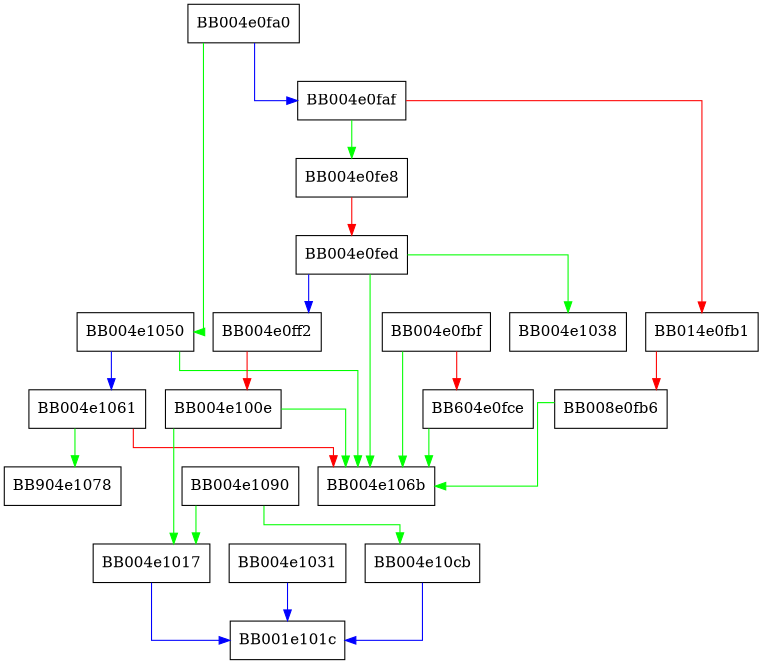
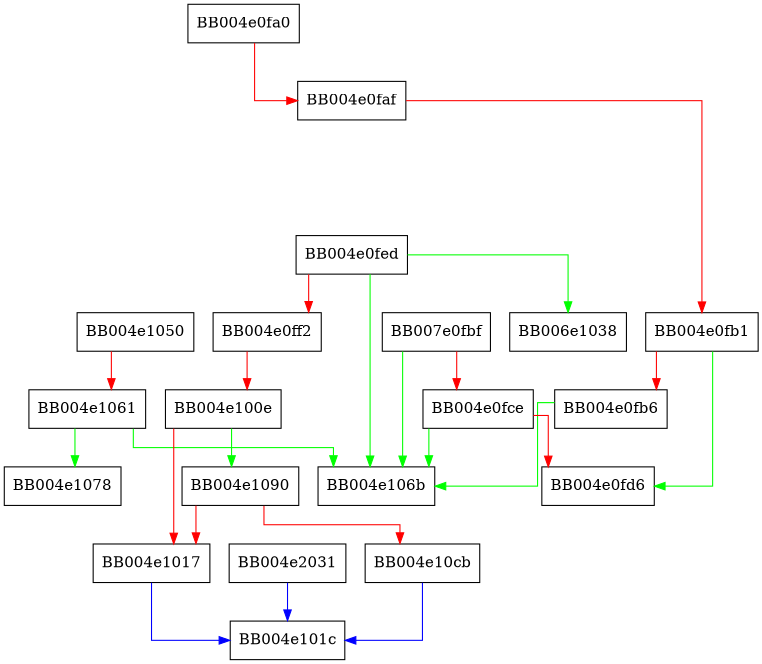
(255, 88) -> (255, 88)
(352, 178) -> none
(203, 188) -> none
(309, 288) -> (309, 288)
(436, 332) -> (436, 332)
(568, 332) -> (568, 332)
(702, 332) -> (702, 332)
(111, 365) -> (111, 365)
(302, 371) -> none
(337, 409) -> (232, 441)
(478, 409) -> (478, 409)
(611, 409) -> (611, 409)
(228, 448) -> (222, 448)
(174, 481) -> (174, 481)
(63, 486) -> (63, 486)
none -> (598, 486)
(196, 519) -> (196, 519)
(327, 525) -> (327, 525)
(288, 563) -> (288, 563)
(288, 640) -> (288, 640)
